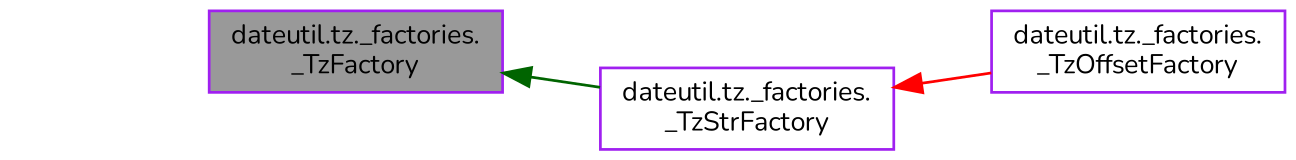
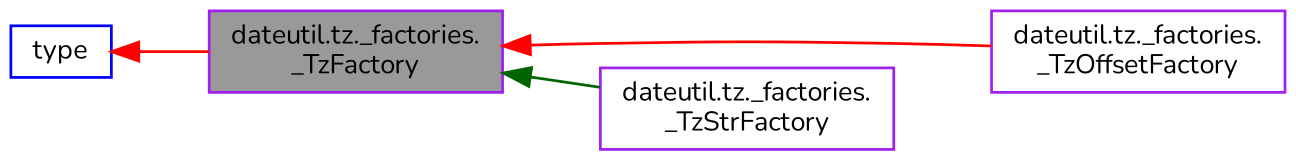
none -> (61, 52)
(956, 78) -> (761, 42)
